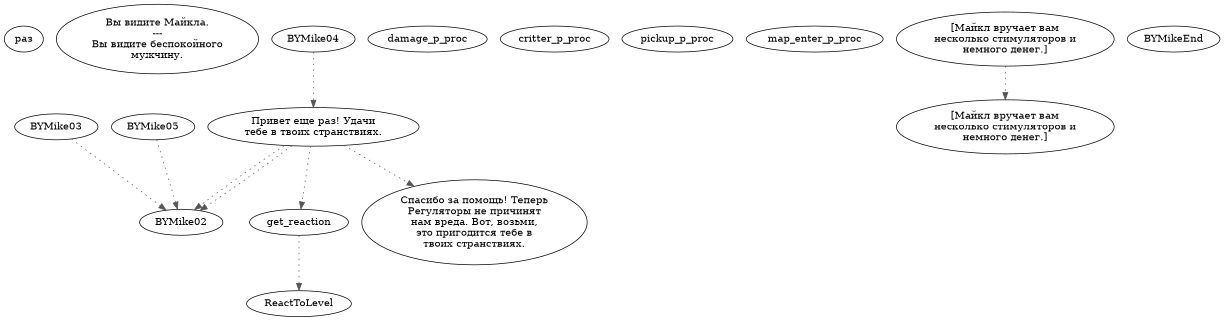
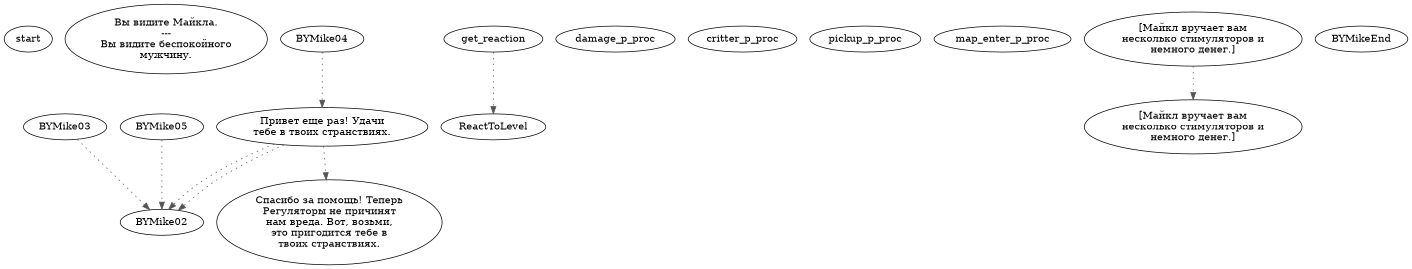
(24, 39) -> (28, 39)
(306, 174) -> none
